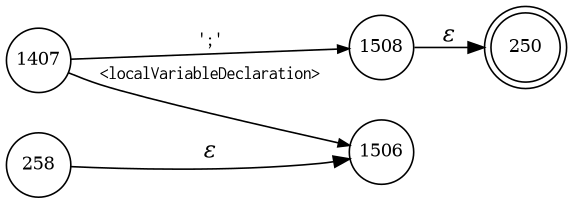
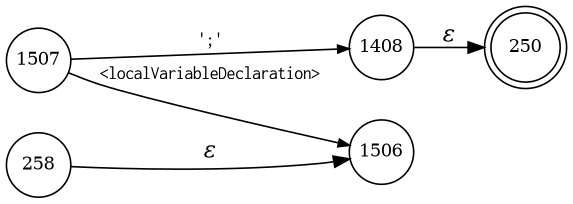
(382, 47) -> (382, 47)
(39, 60) -> (39, 60)
